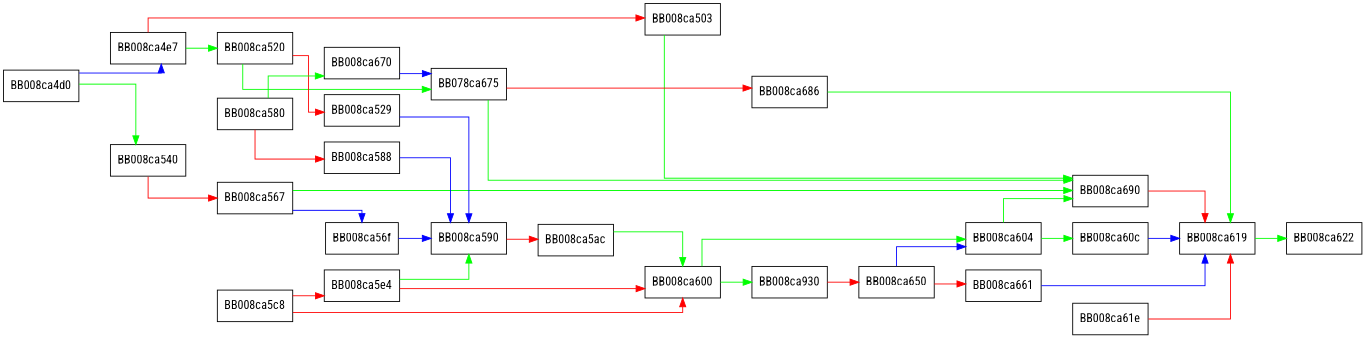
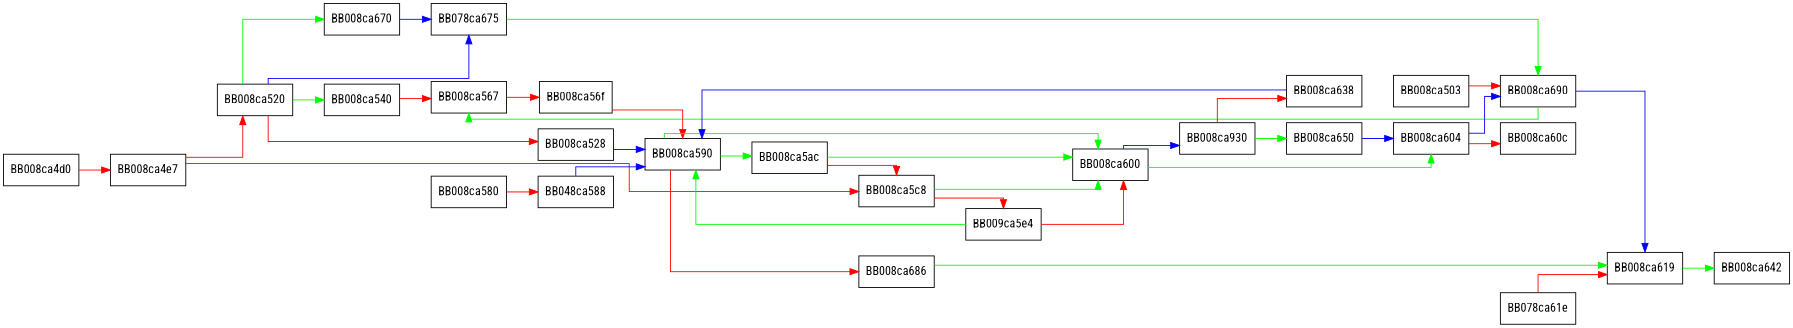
(385, 18) -> (532, 164)
(197, 48) -> (231, 157)
(121, 73) -> (90, 170)
(281, 76) -> (247, 19)
(133, 84) -> (304, 100)
(625, 88) -> (709, 272)
(320, 89) -> (383, 78)
none -> (1324, 91)
(362, 110) -> (576, 145)
none -> (882, 134)
(362, 158) -> (576, 192)
none -> (862, 165)
(664, 171) -> (1480, 86)
(678, 190) -> (1009, 119)
(1188, 191) -> (1645, 133)
(1022, 199) -> (1485, 125)
(329, 210) -> (518, 97)
(410, 238) -> (657, 110)
(1053, 238) -> (1480, 144)
(1159, 238) -> none
(1324, 238) -> (1752, 268)
(518, 239) -> (732, 156)
(732, 282) -> (1145, 145)
(839, 282) -> (1266, 138)
(362, 286) -> (1003, 224)
(1003, 286) -> none
(491, 312) -> (1017, 189)
(1110, 319) -> (1538, 308)
